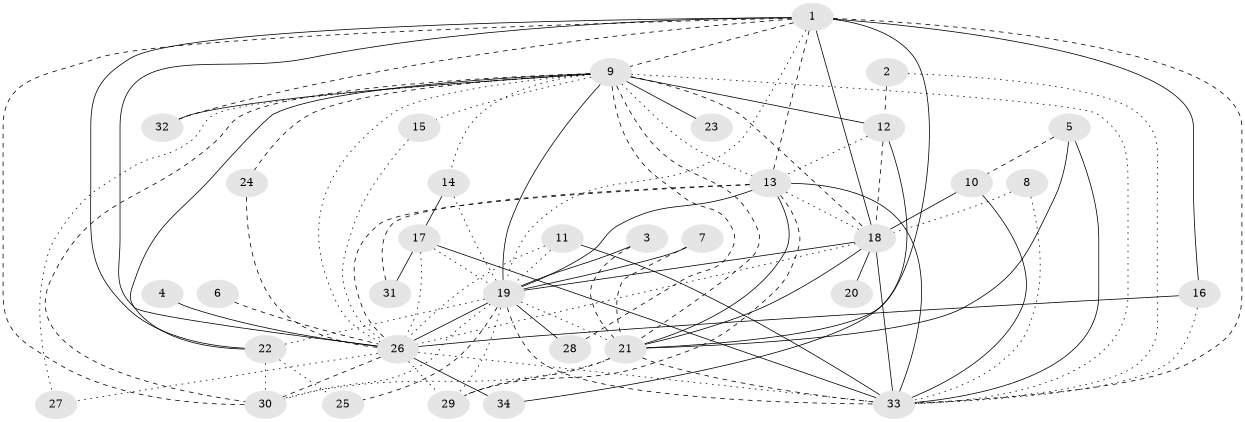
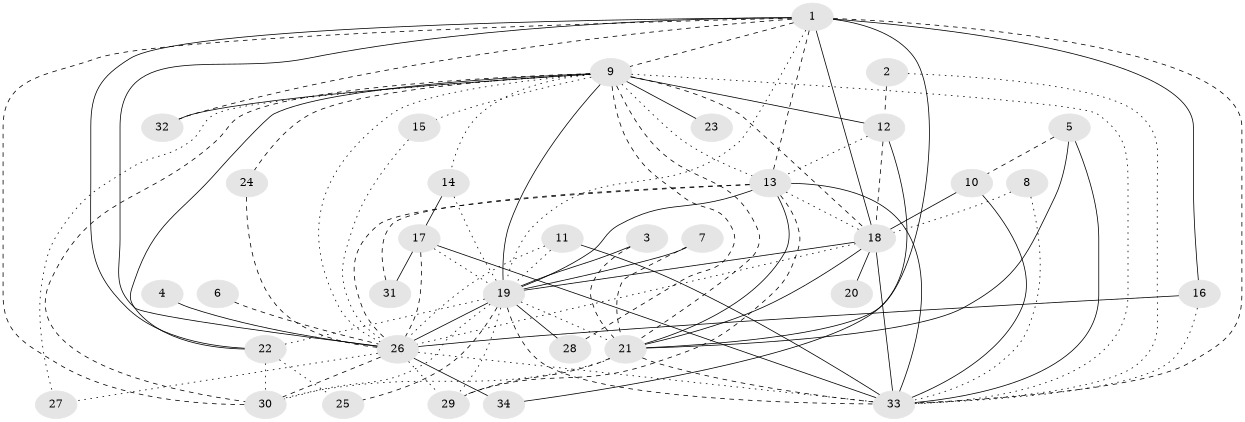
(420, 296) -> (420, 296)
